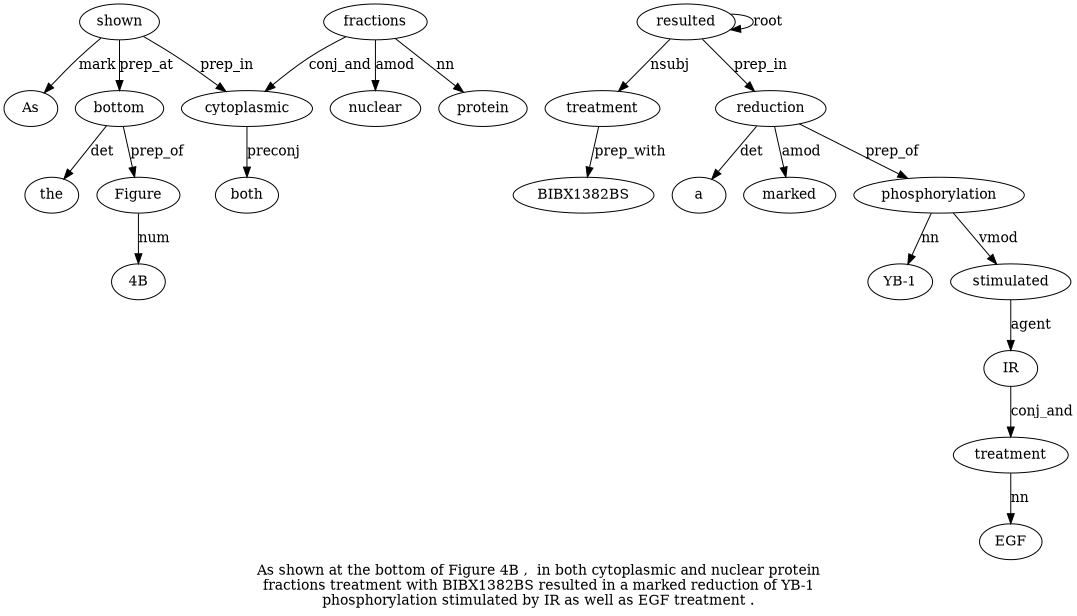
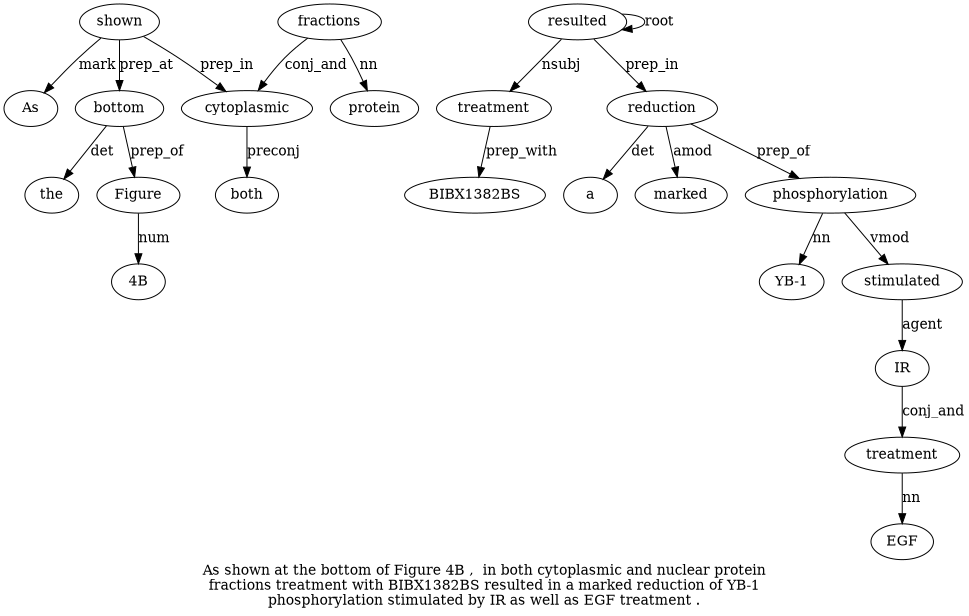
(375, 109) -> none
